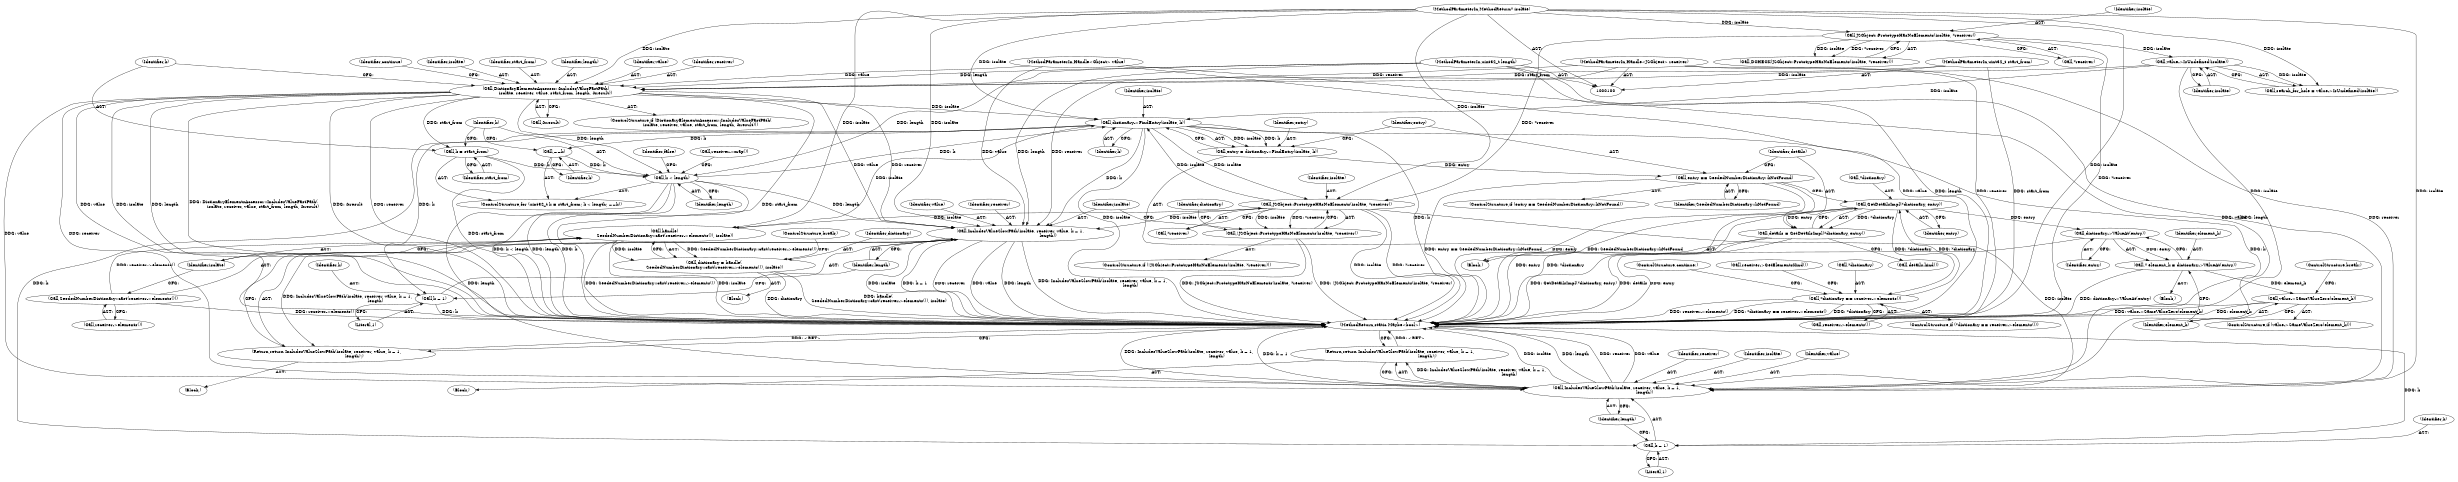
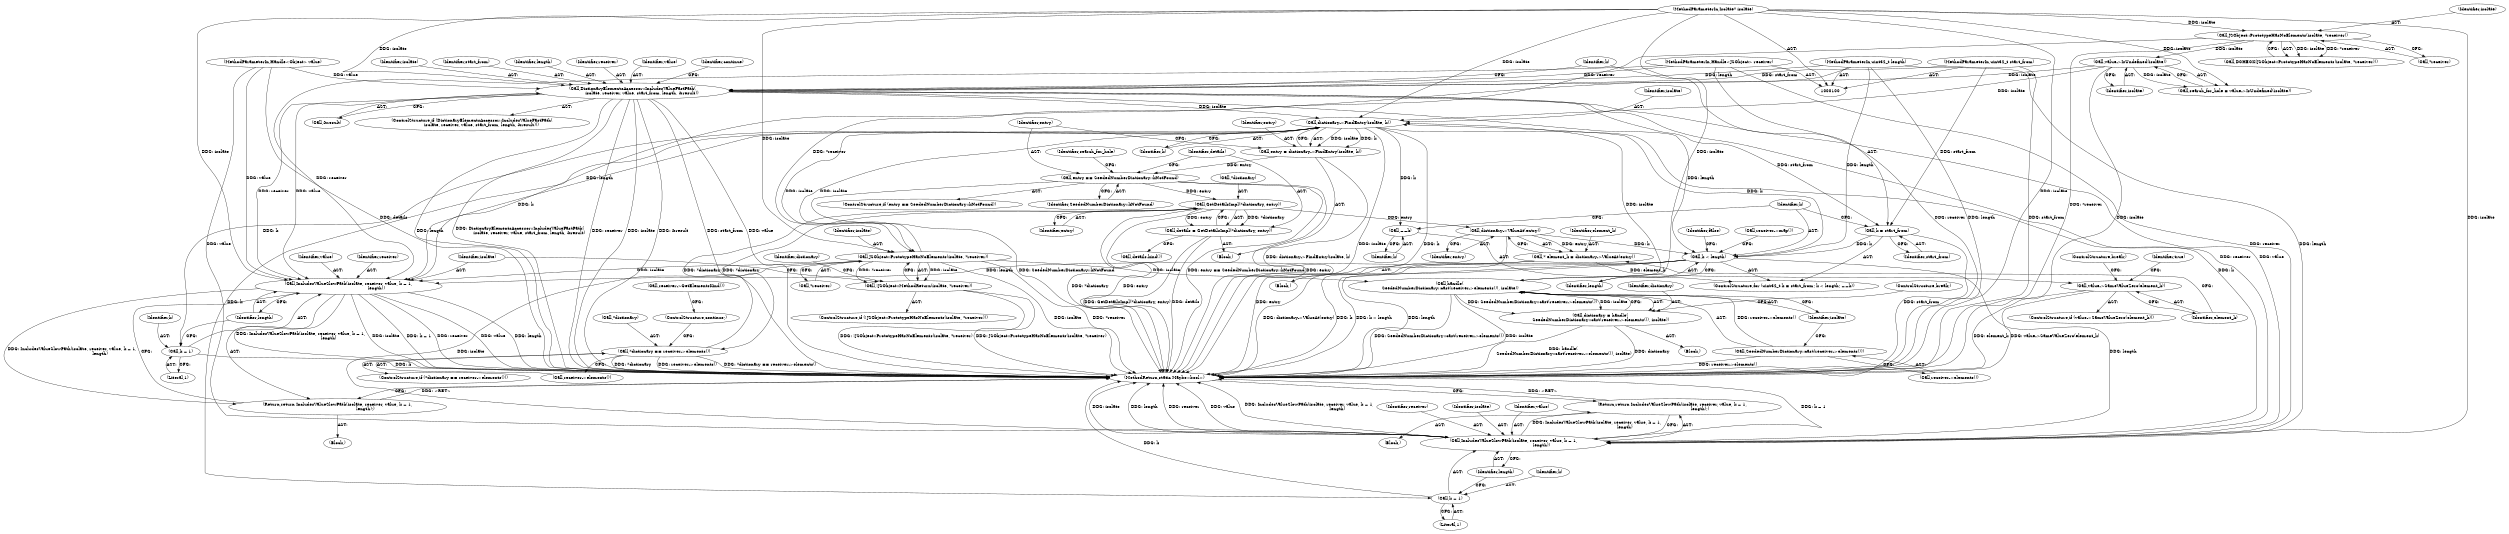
(1482, 9) -> (1713, 9)
none -> (1941, 146)
none -> (1086, 152)
(603, 171) -> (1612, 243)
(1819, 191) -> (1199, 191)
(1915, 191) -> (394, 218)
(1292, 234) -> (919, 286)
none -> (2169, 257)
none -> (1328, 266)
(1811, 281) -> (691, 301)
